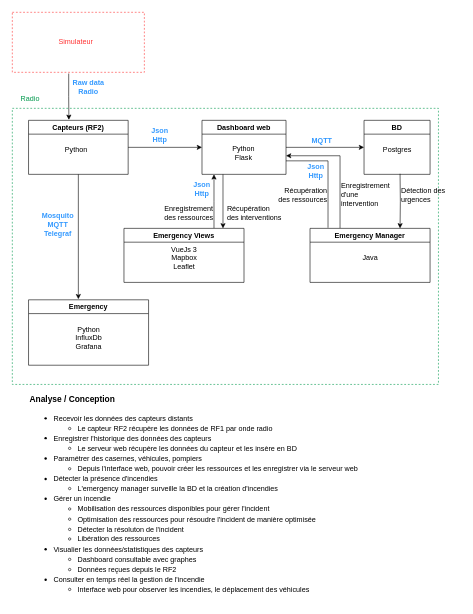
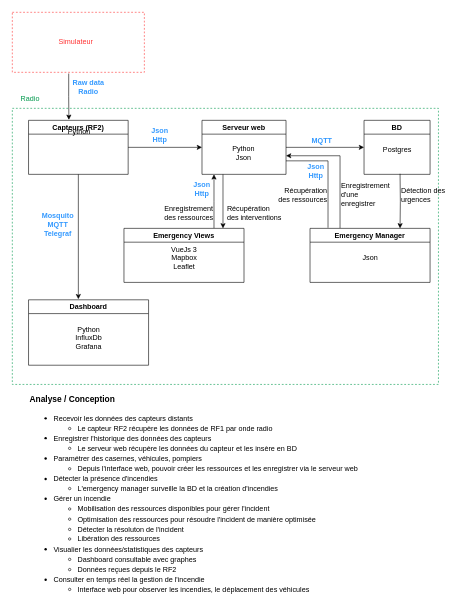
(244, 128) -> (244, 128)
(76, 150) -> (79, 132)
(244, 153) -> (244, 153)
(368, 195) -> (368, 195)
(370, 258) -> (370, 258)
(88, 307) -> (88, 307)
